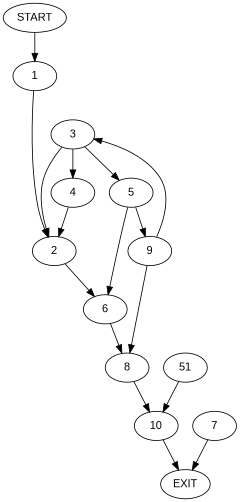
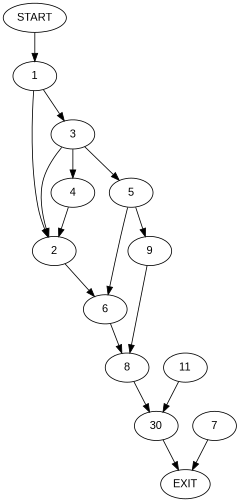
(157, 174) -> (52, 102)
(185, 368) -> (185, 368)
(156, 426) -> (156, 426)
